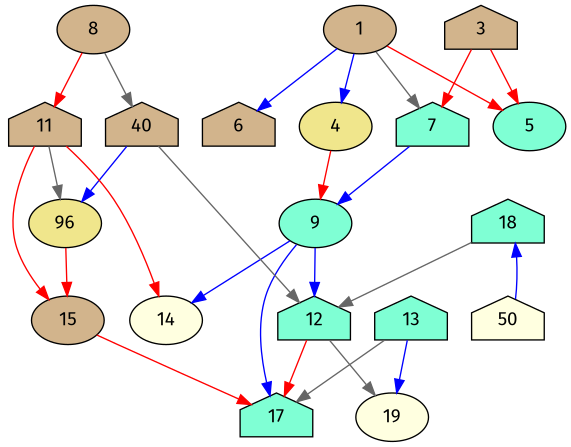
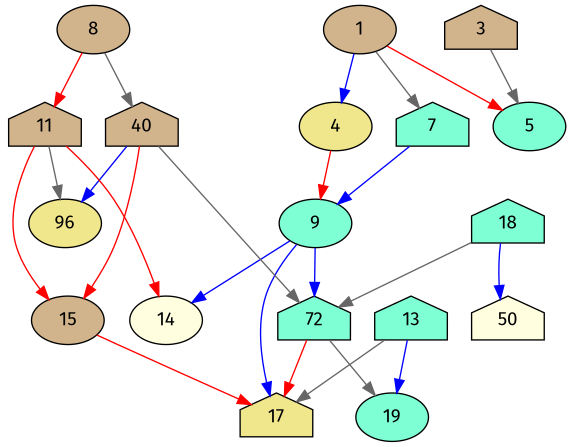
(501, 70) -> (501, 70)
(460, 72) -> none
(239, 127) -> none
(66, 265) -> (120, 230)
(517, 278) -> (499, 264)
(314, 320) -> (314, 320)
(276, 417) -> (276, 417)
(392, 417) -> (392, 417)
